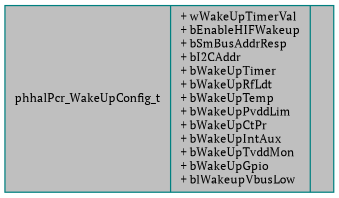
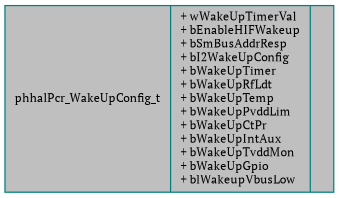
(211, 57) -> (235, 57)
